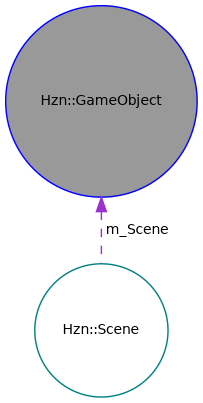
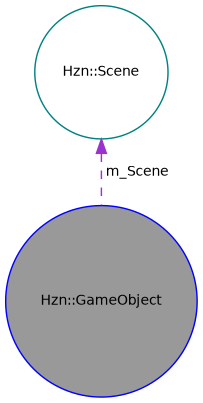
(101, 238) -> (101, 179)
